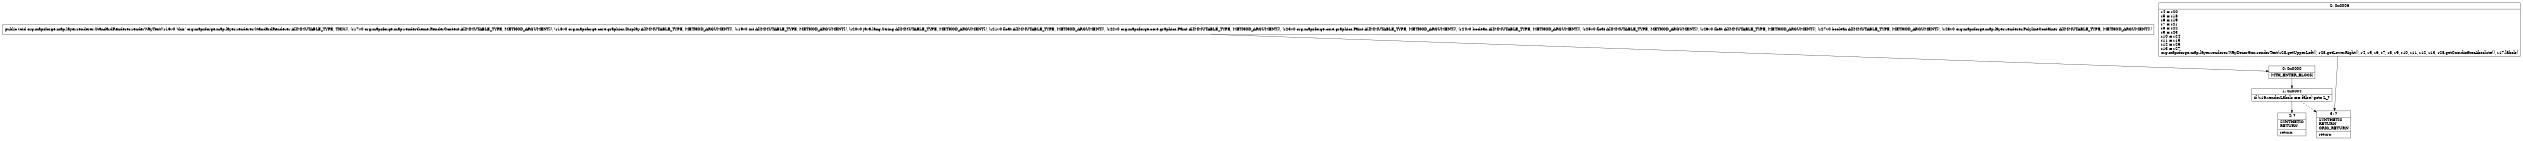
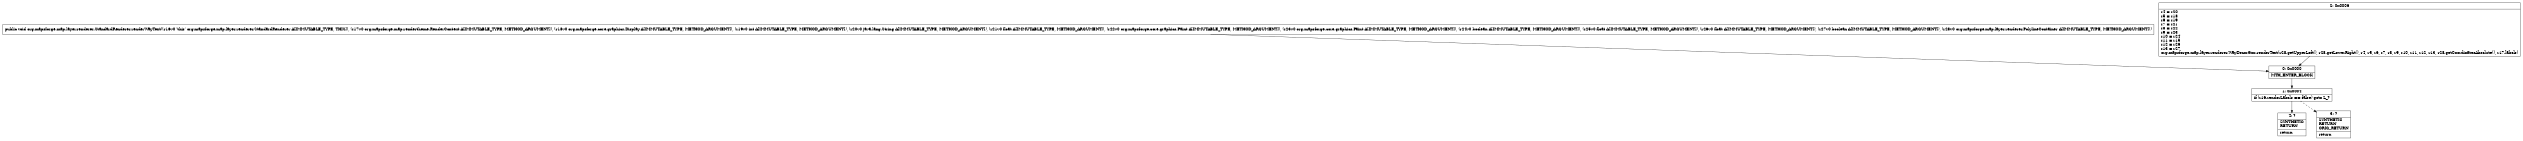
(2336, 82) -> (2305, 60)
